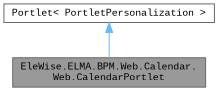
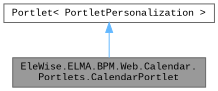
(109, 72) -> (109, 72)
